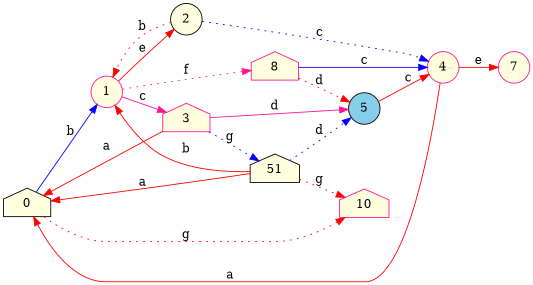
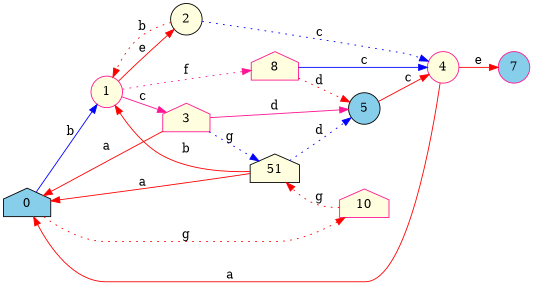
(514, 67) -> (514, 67)
(318, 187) -> (314, 203)
(27, 204) -> (27, 204)
